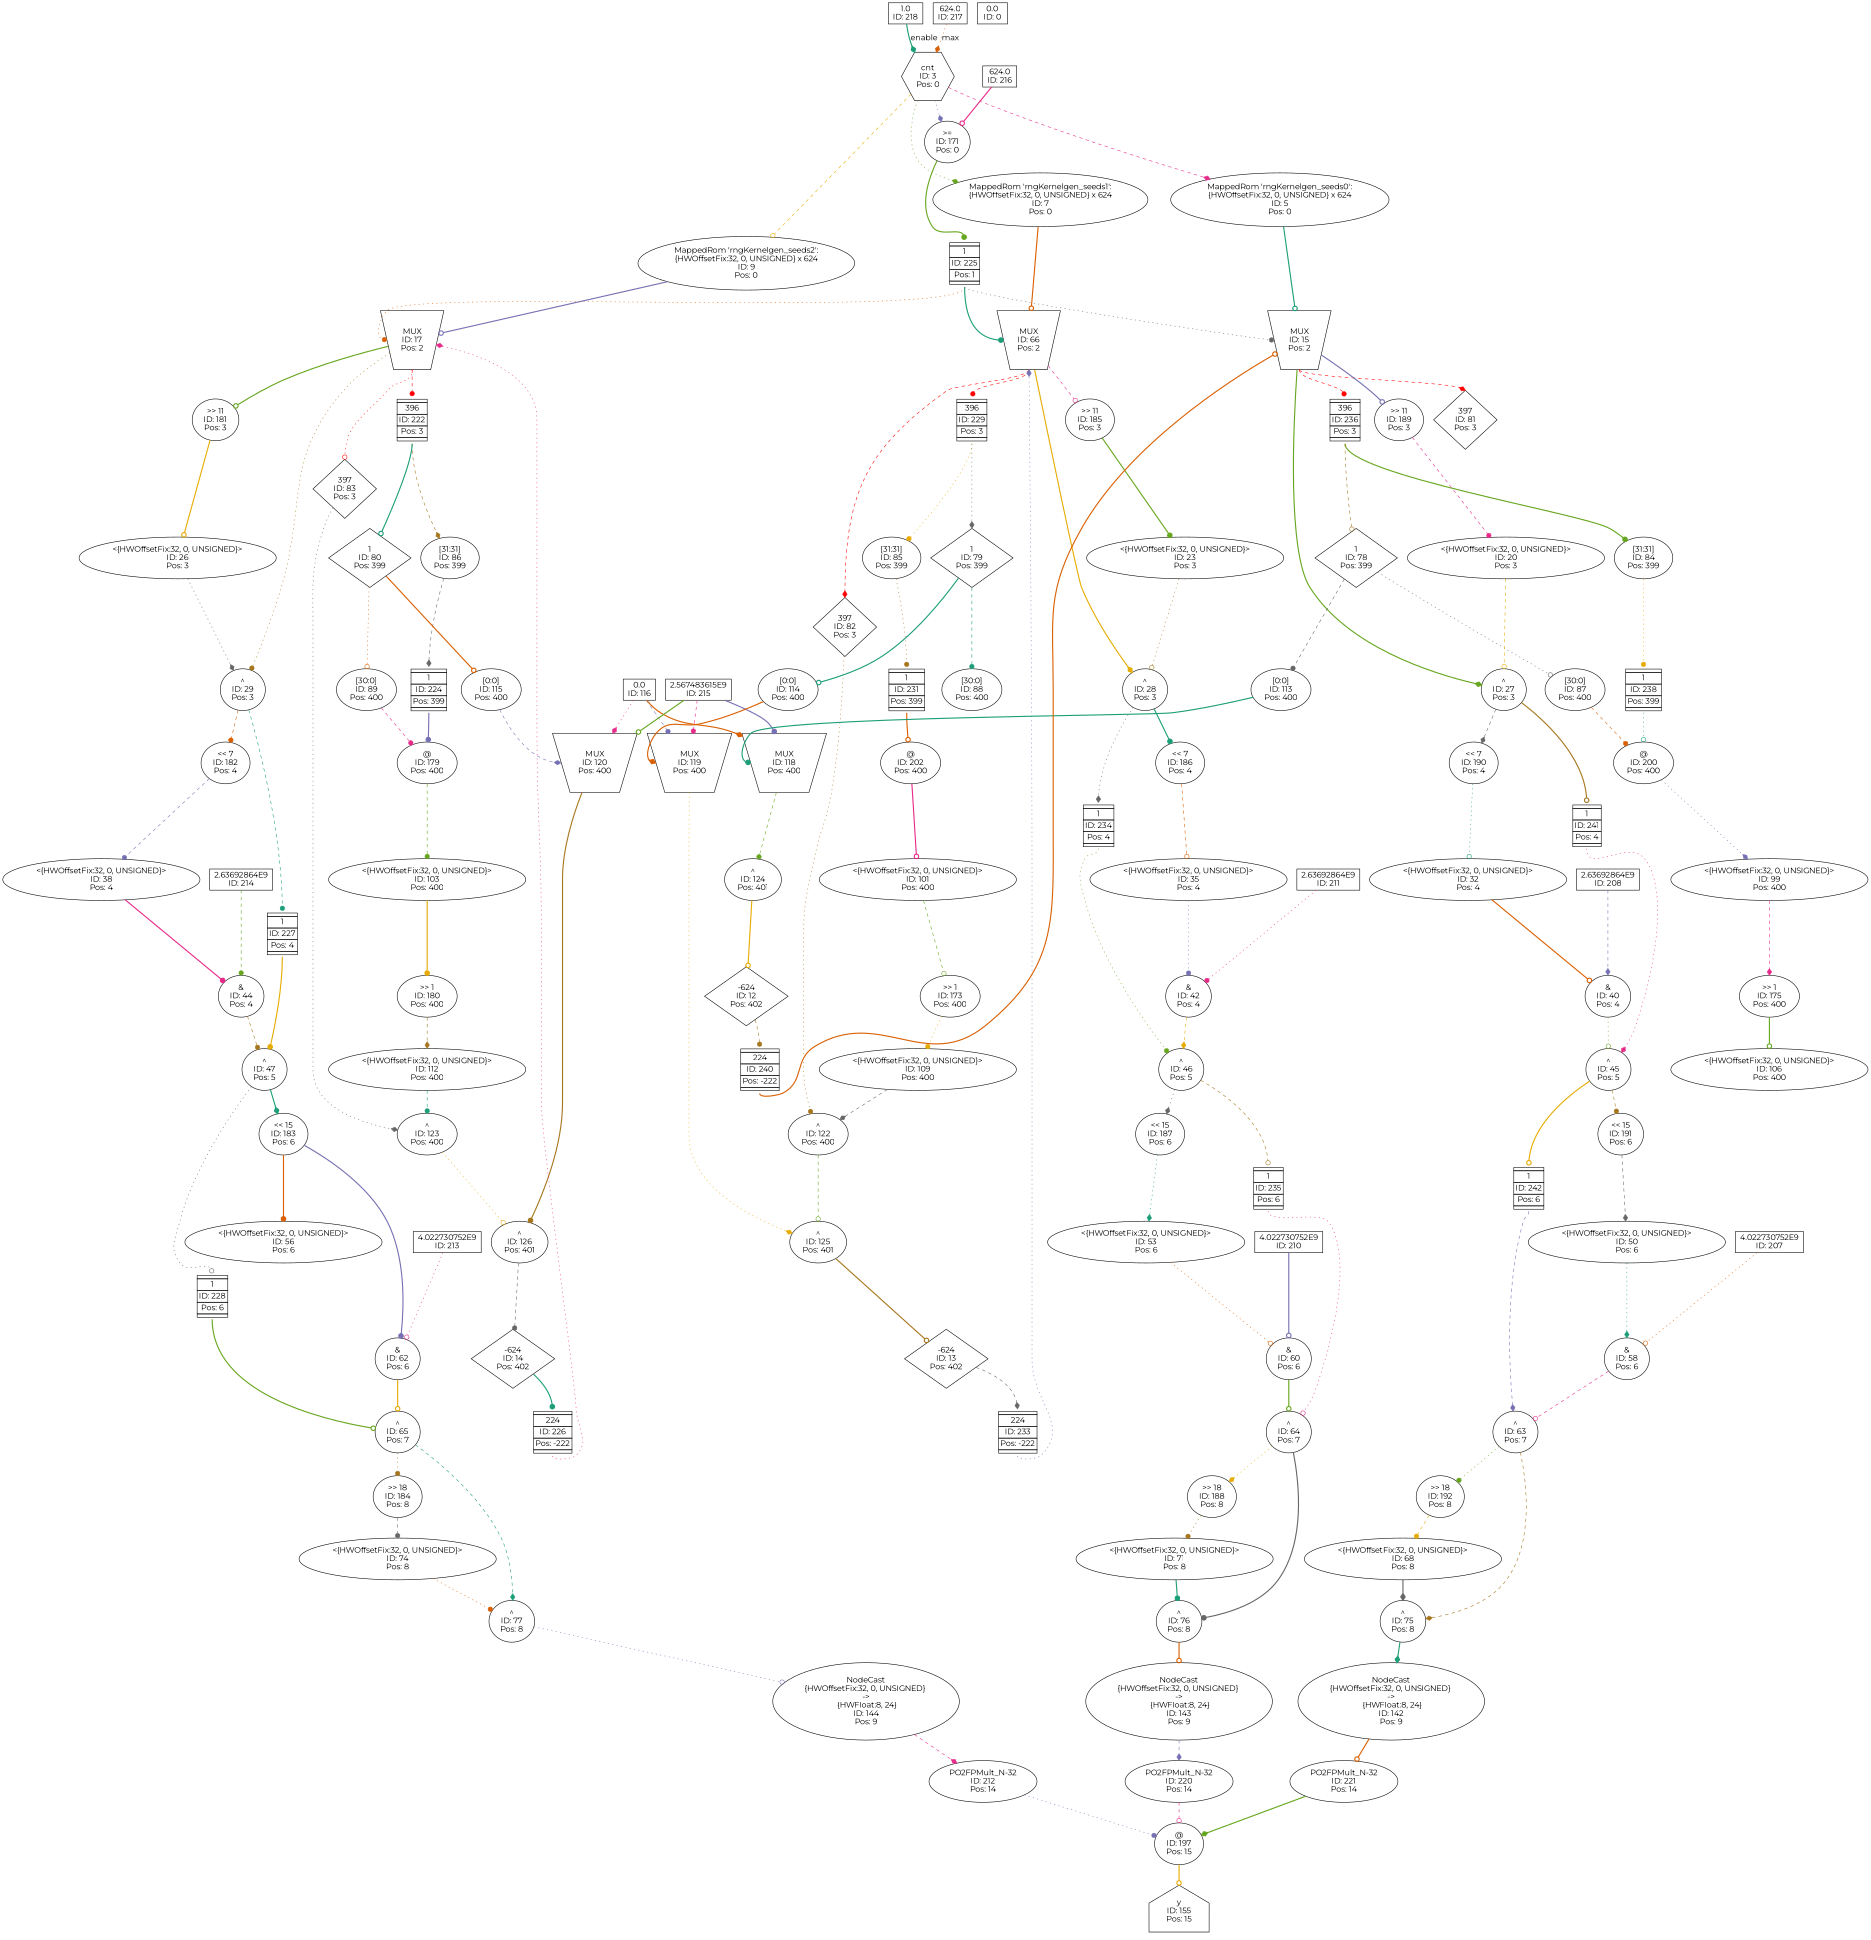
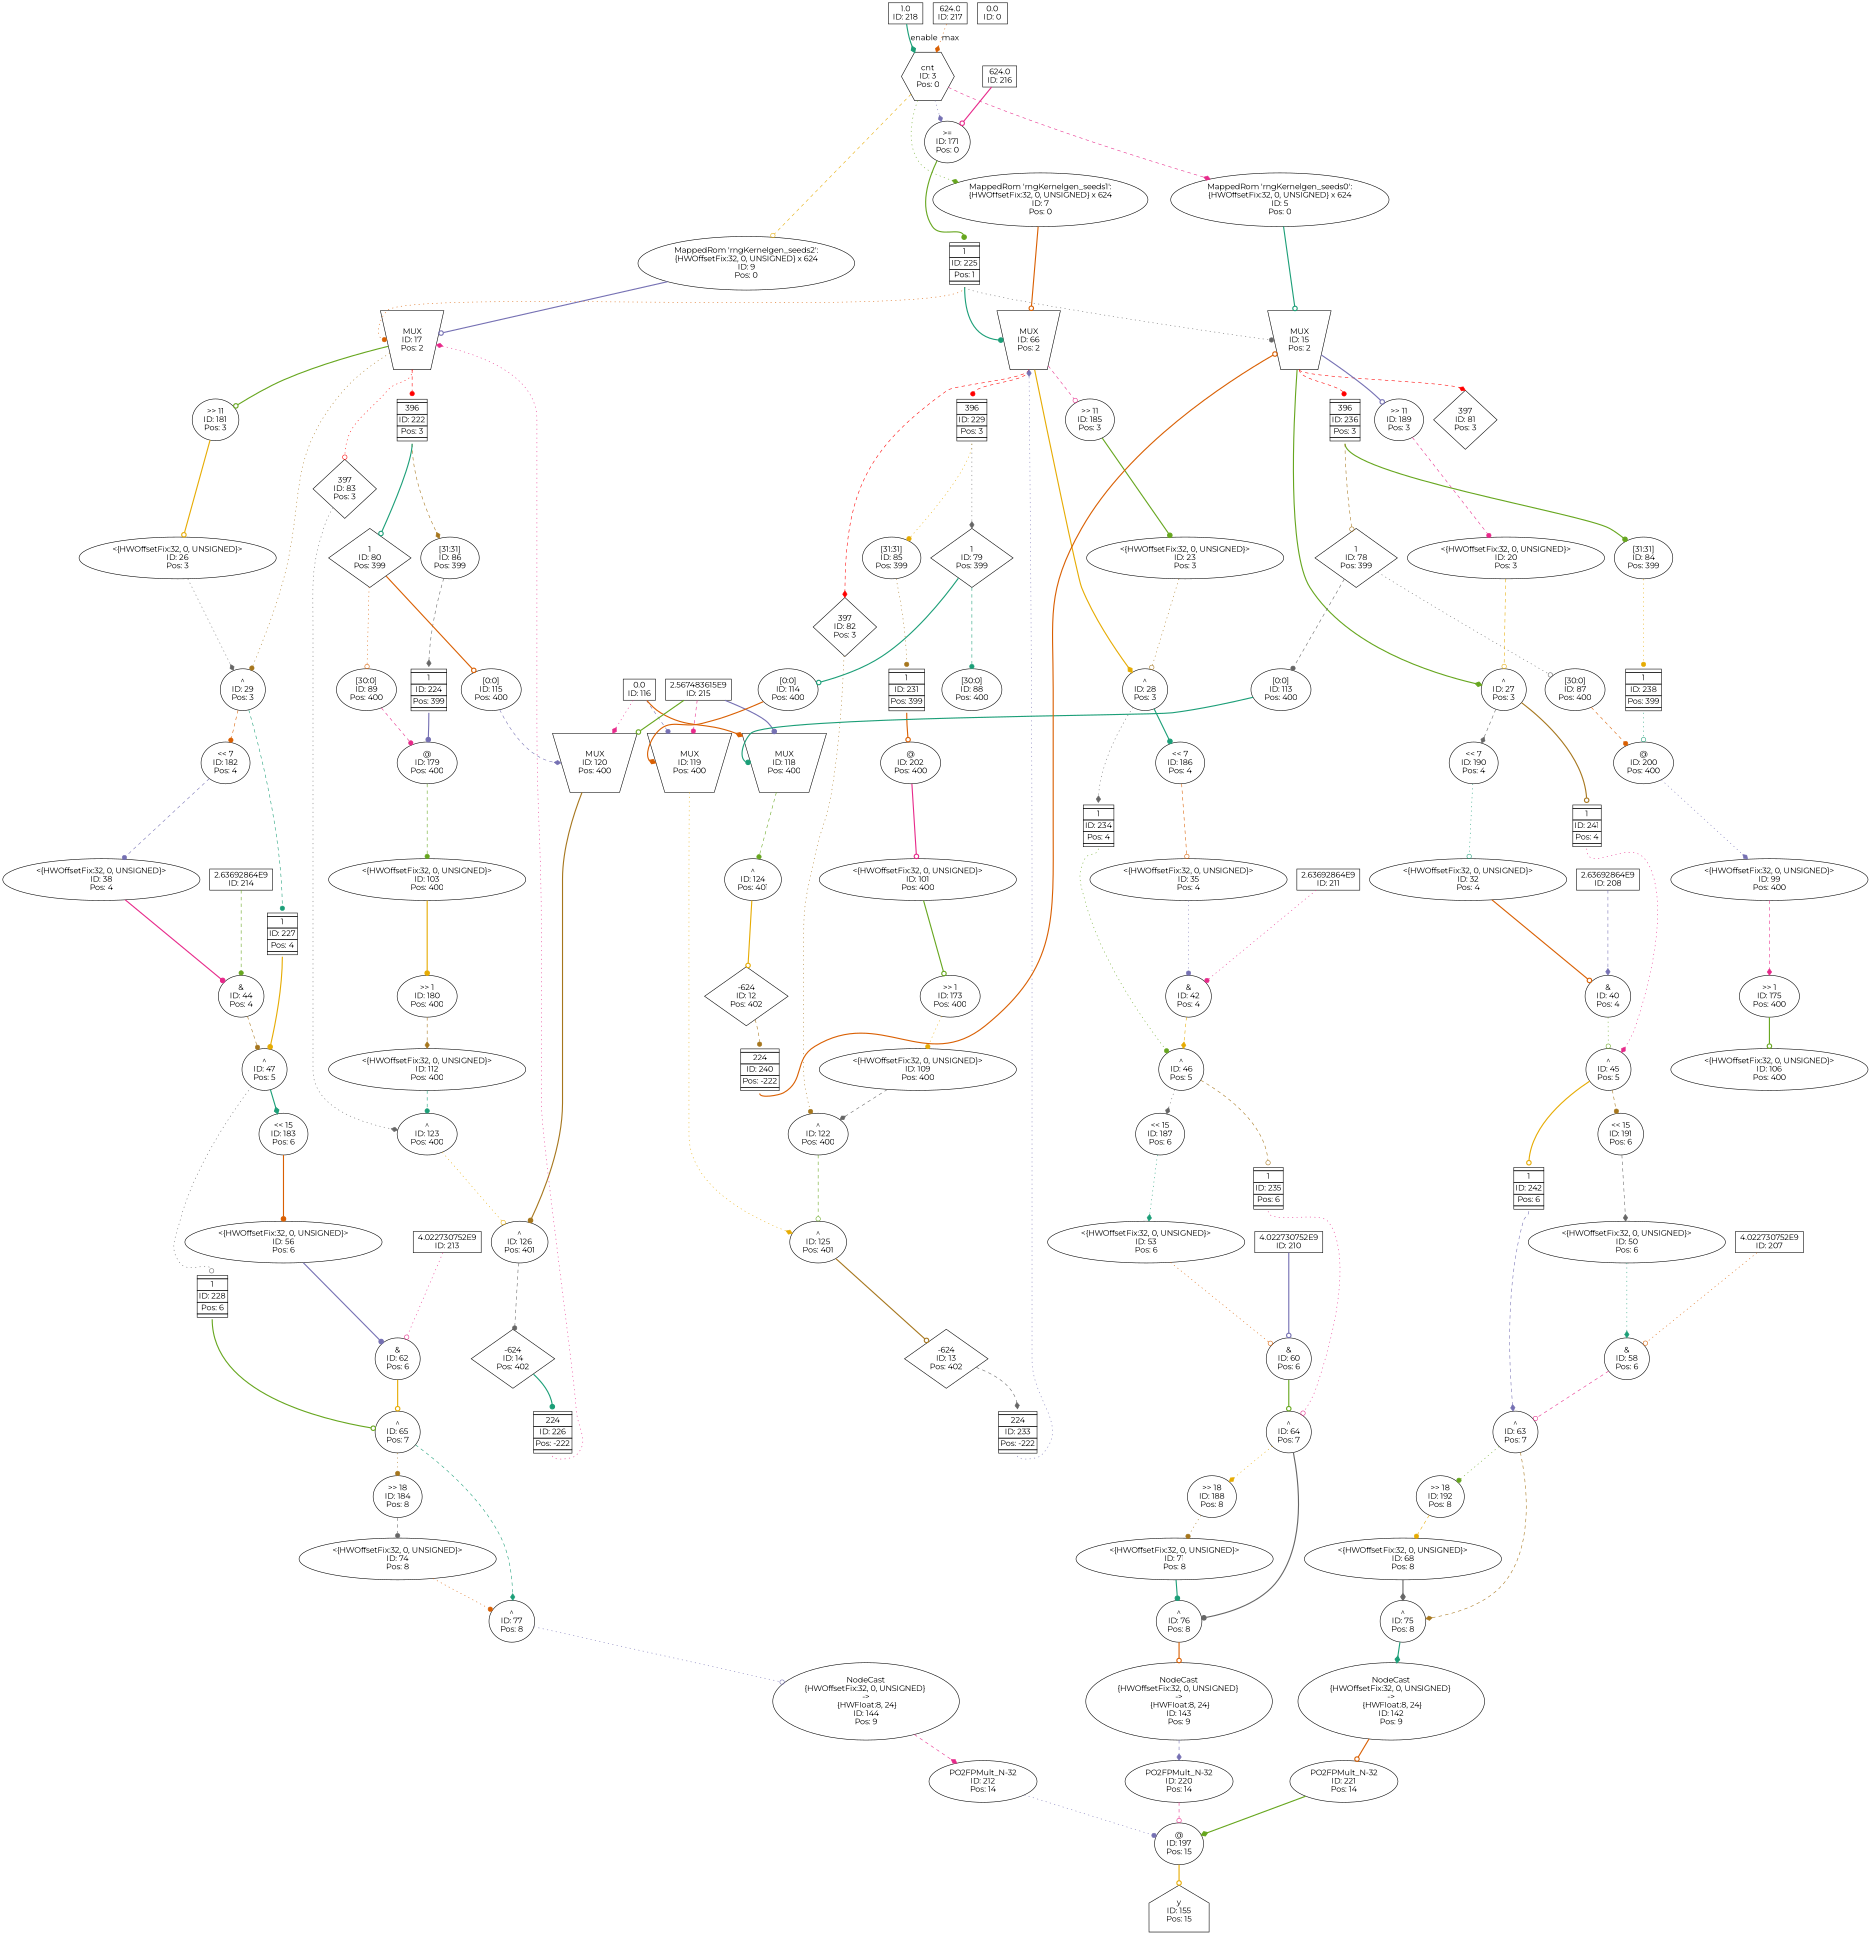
(933, 936) -> (933, 936)
(387, 1222) -> (341, 1301)
